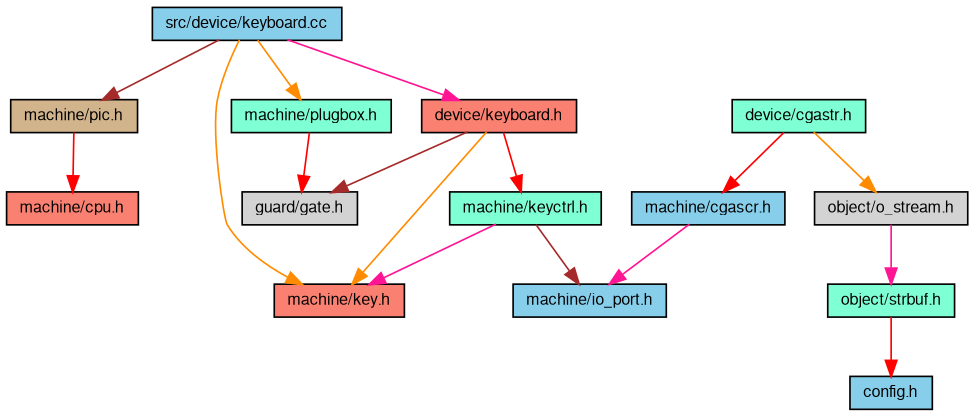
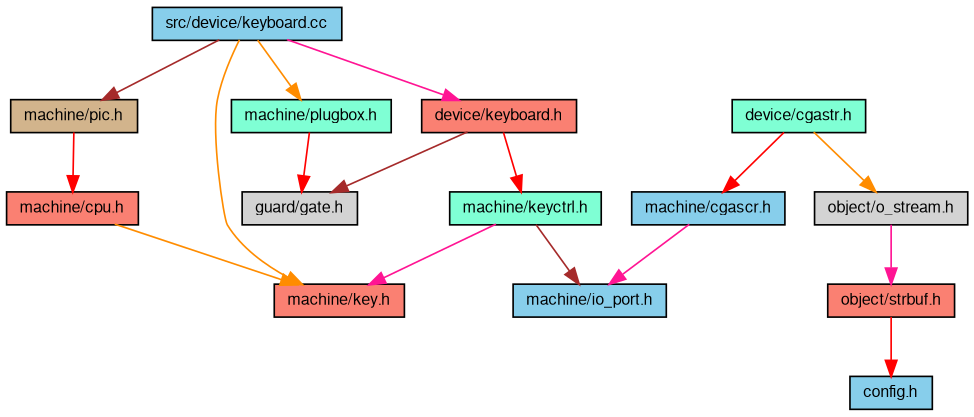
(425, 202) -> (198, 252)
(891, 301) -> (891, 301)
